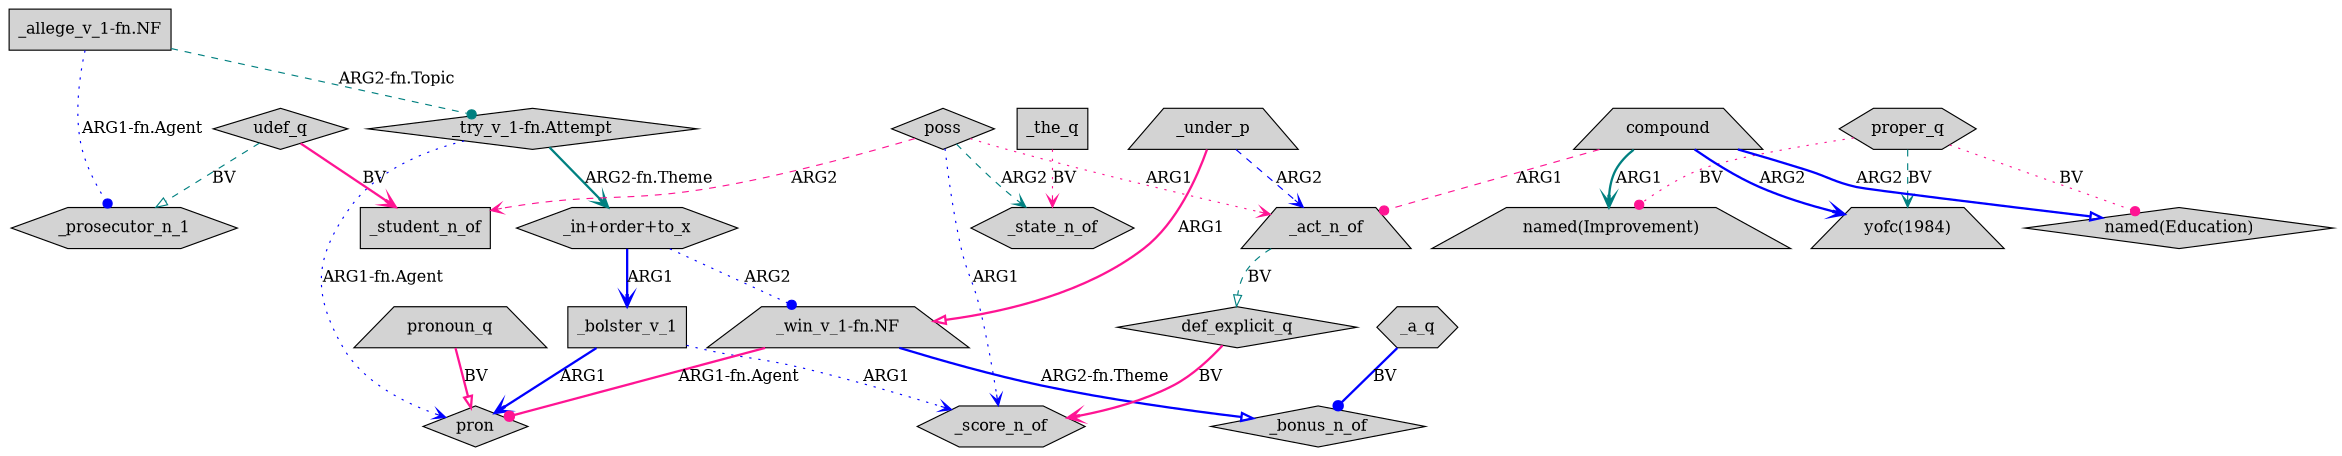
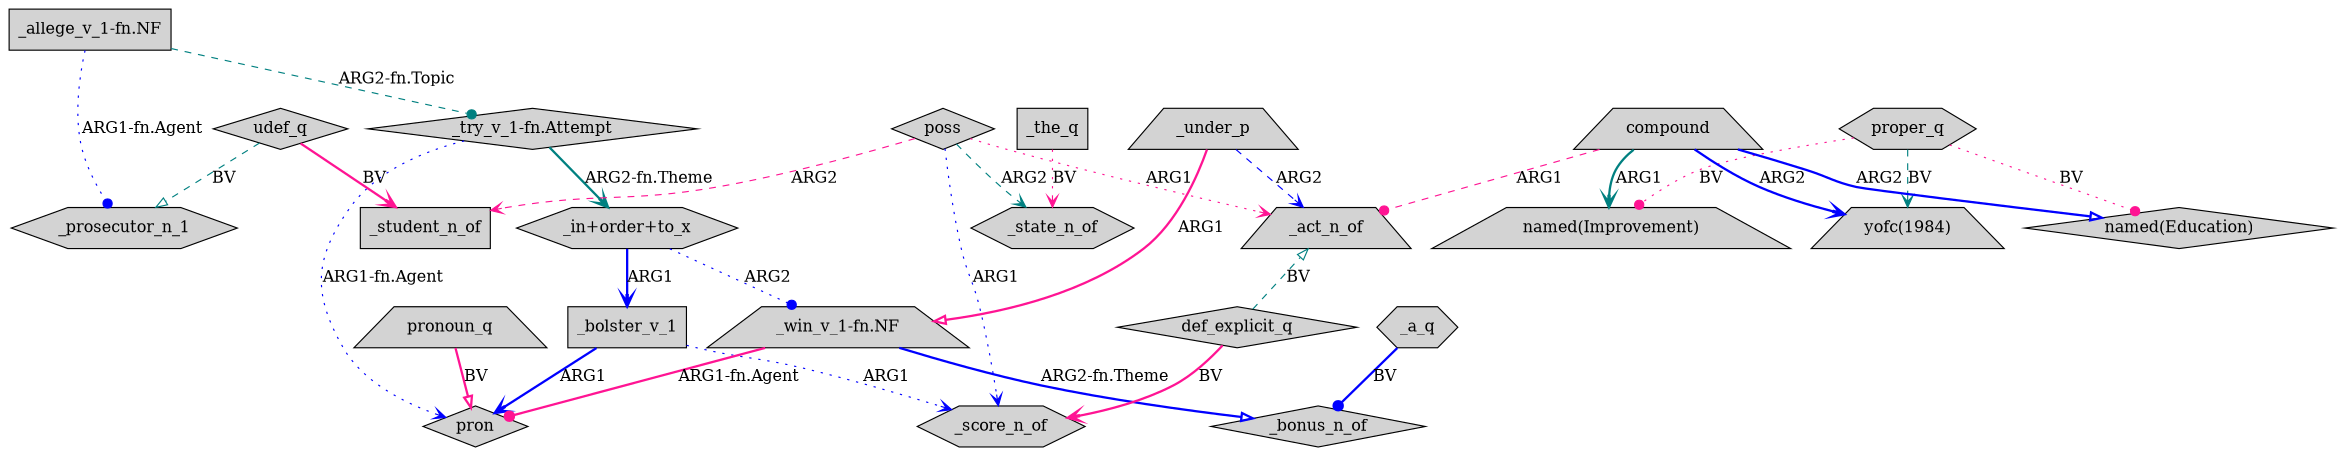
(1249, 268) -> (1276, 283)
